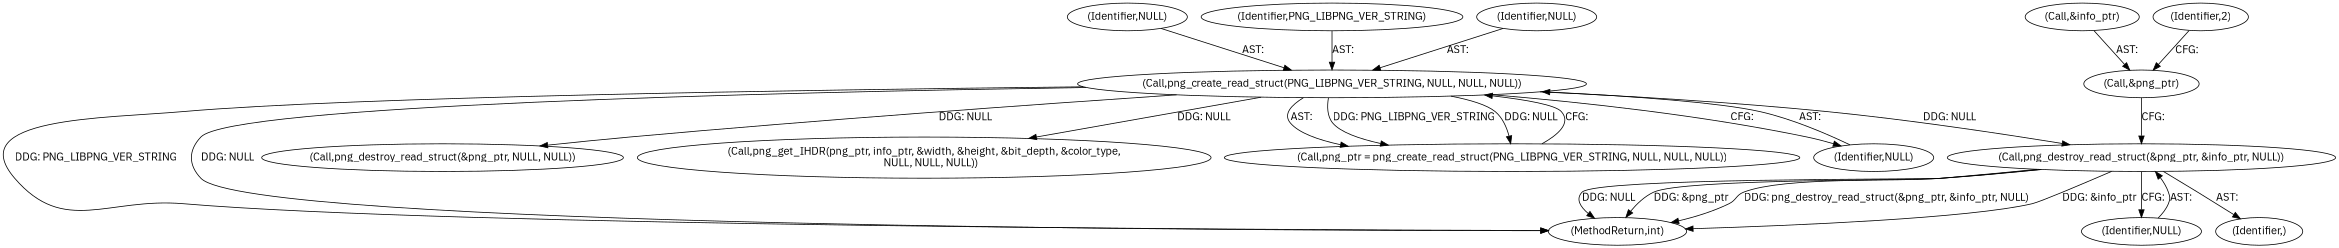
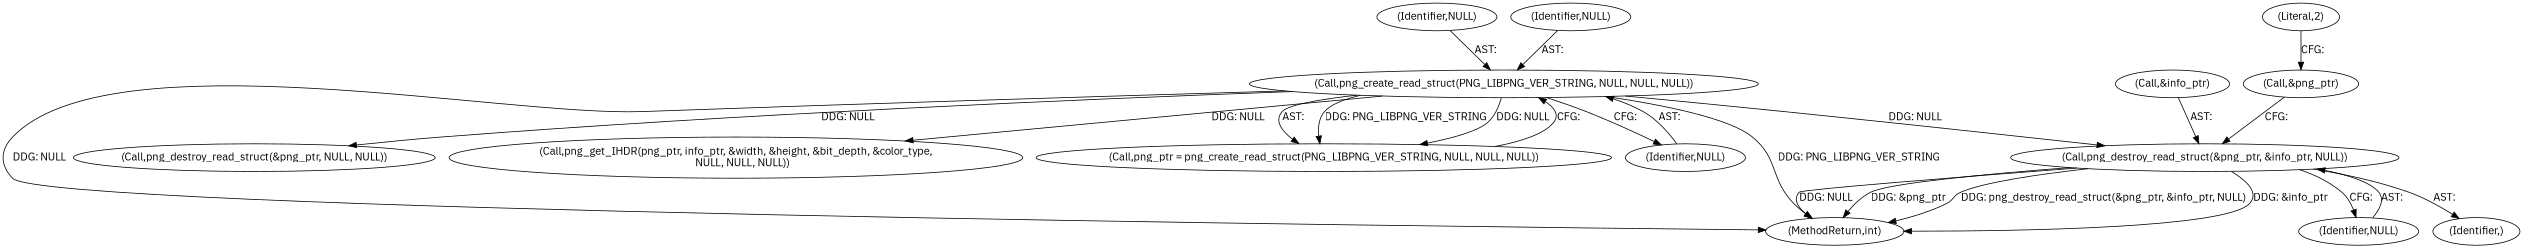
(1332, 17) -> none
(2201, 17) -> (2301, 17)
(2109, 48) -> (2187, 117)
